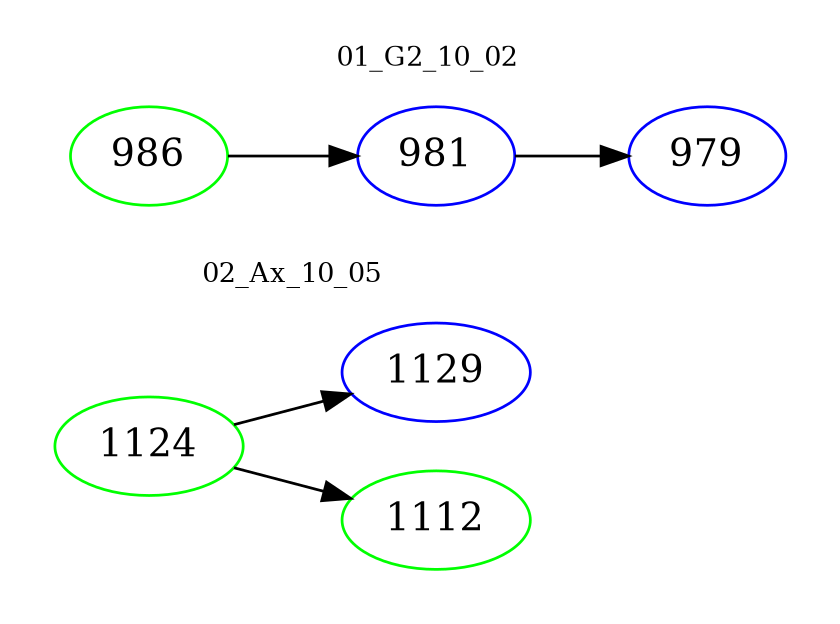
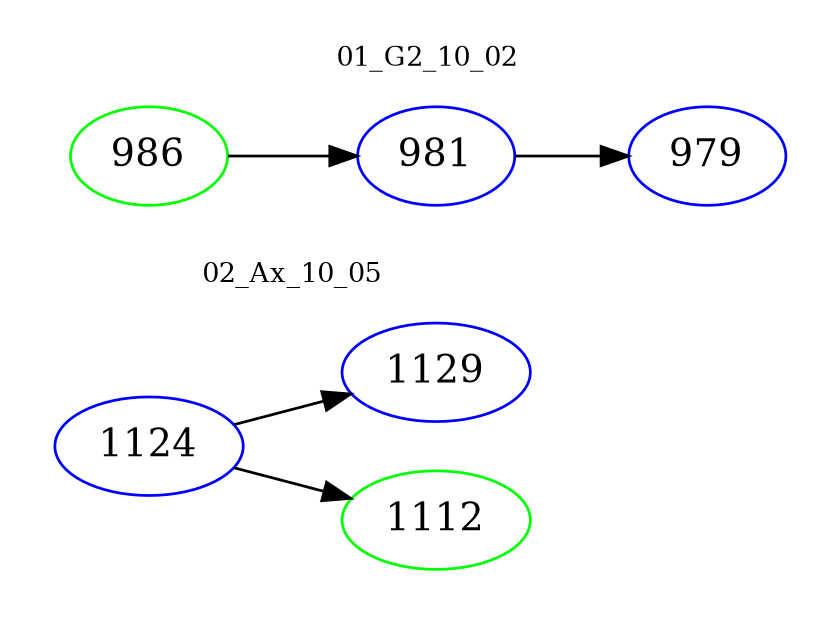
(149, 446) -> (149, 446)
